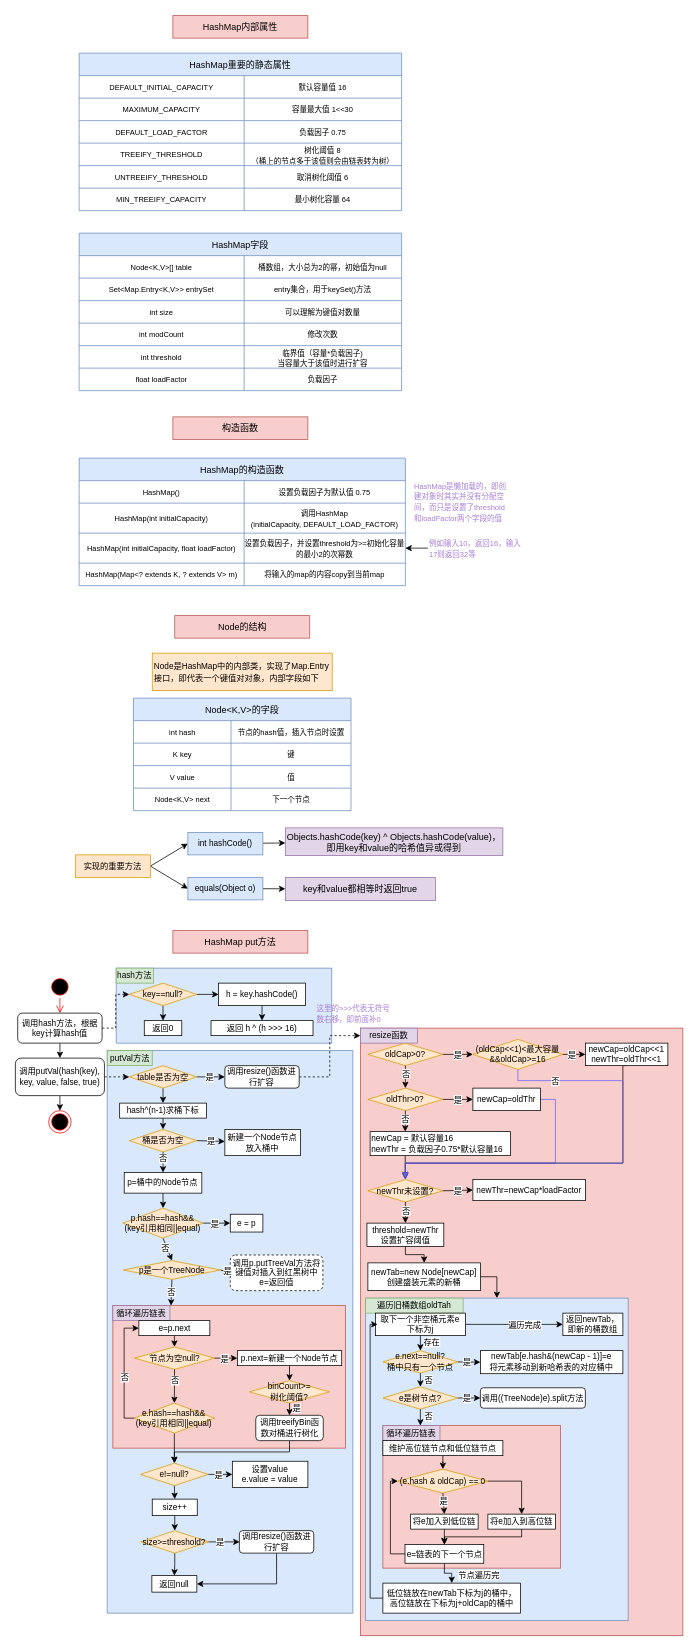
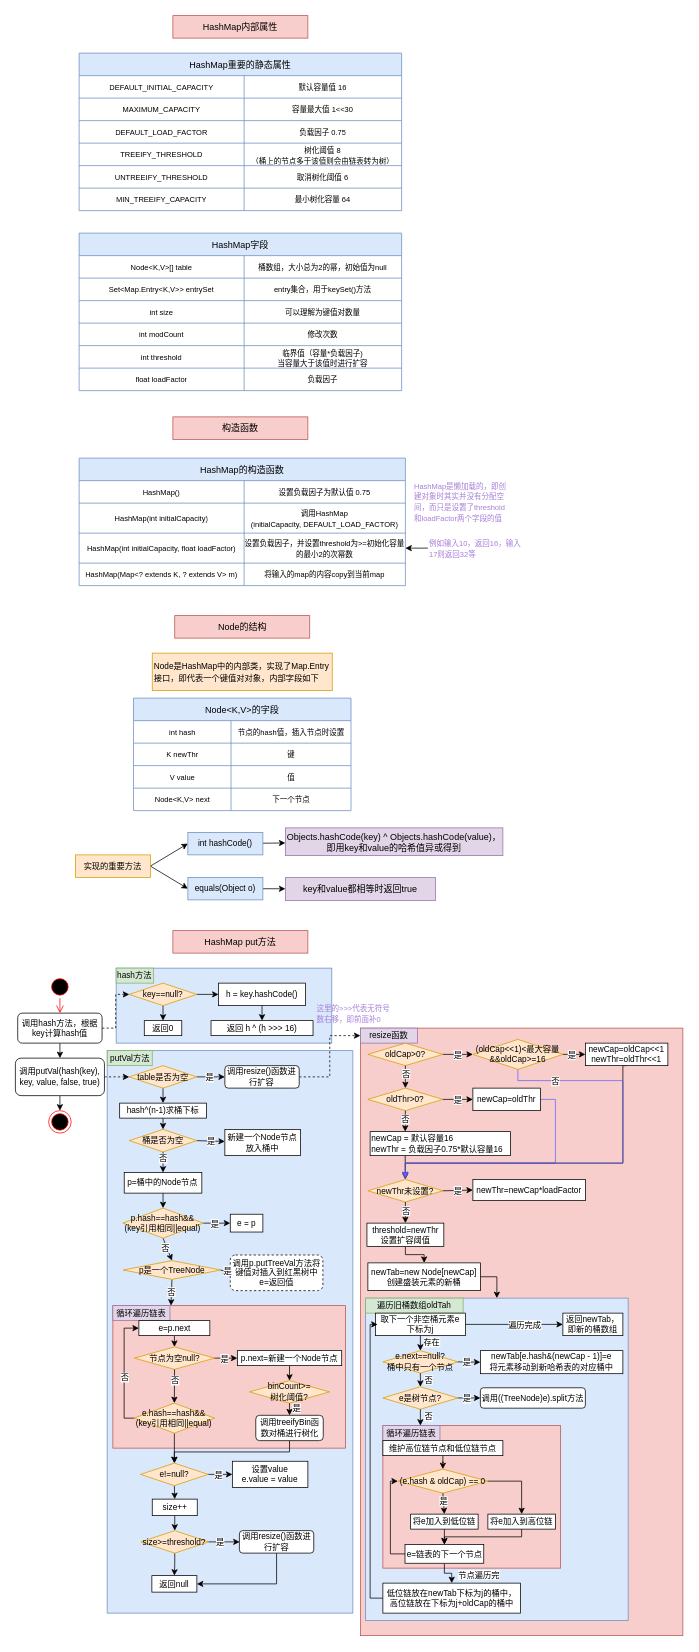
(183, 754) -> (183, 754)
